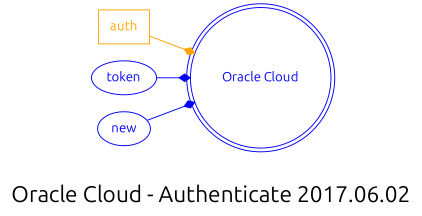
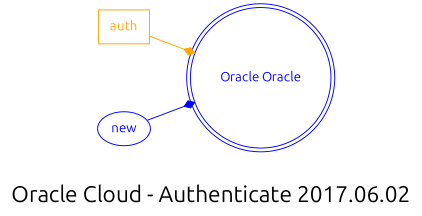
(124, 78) -> none
(261, 78) -> (261, 78)
